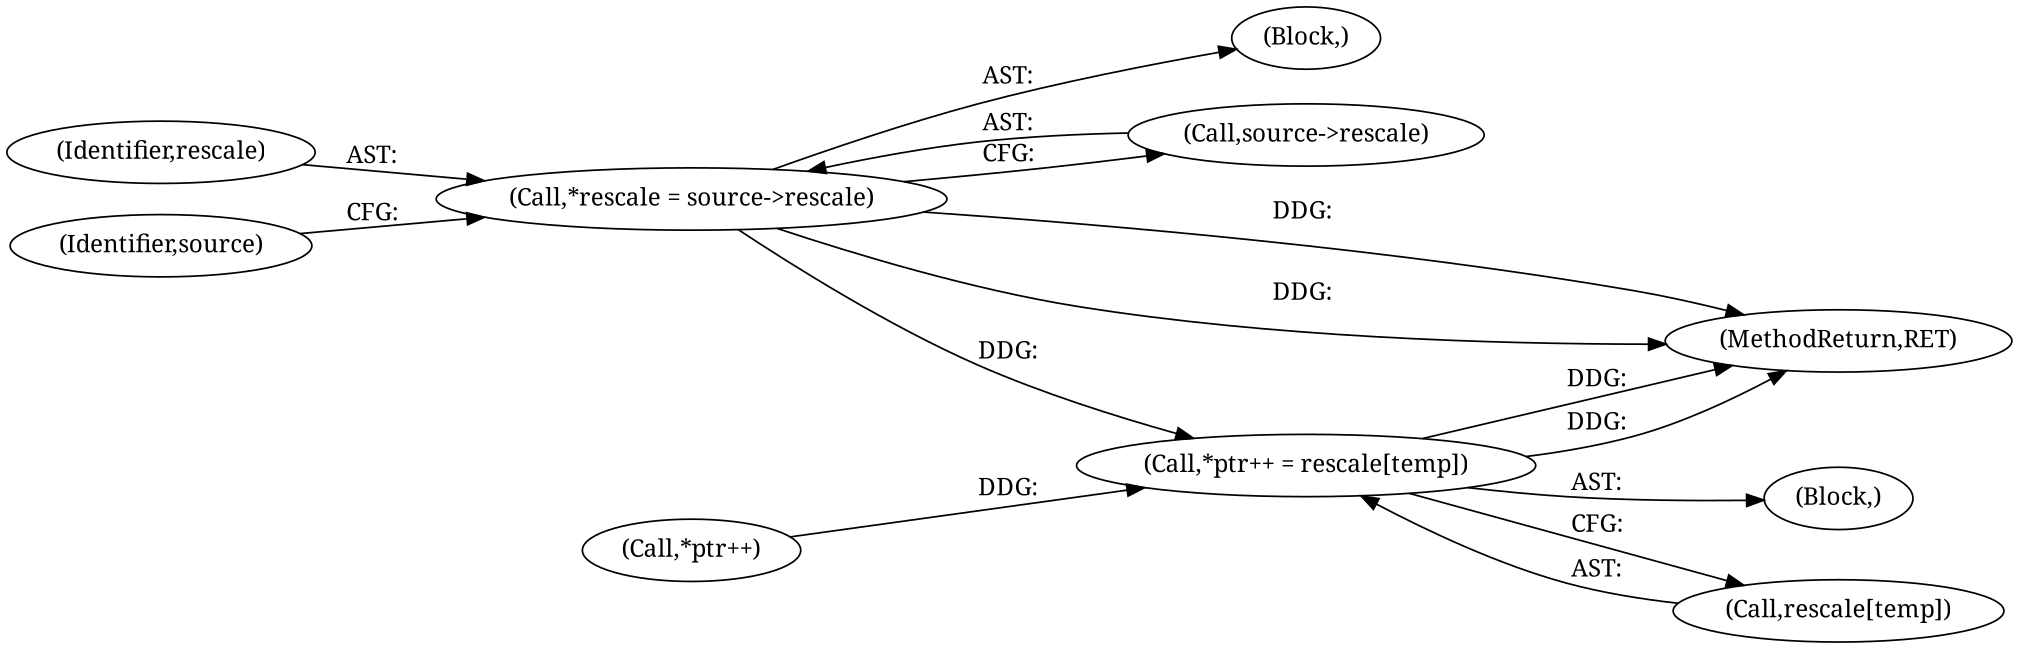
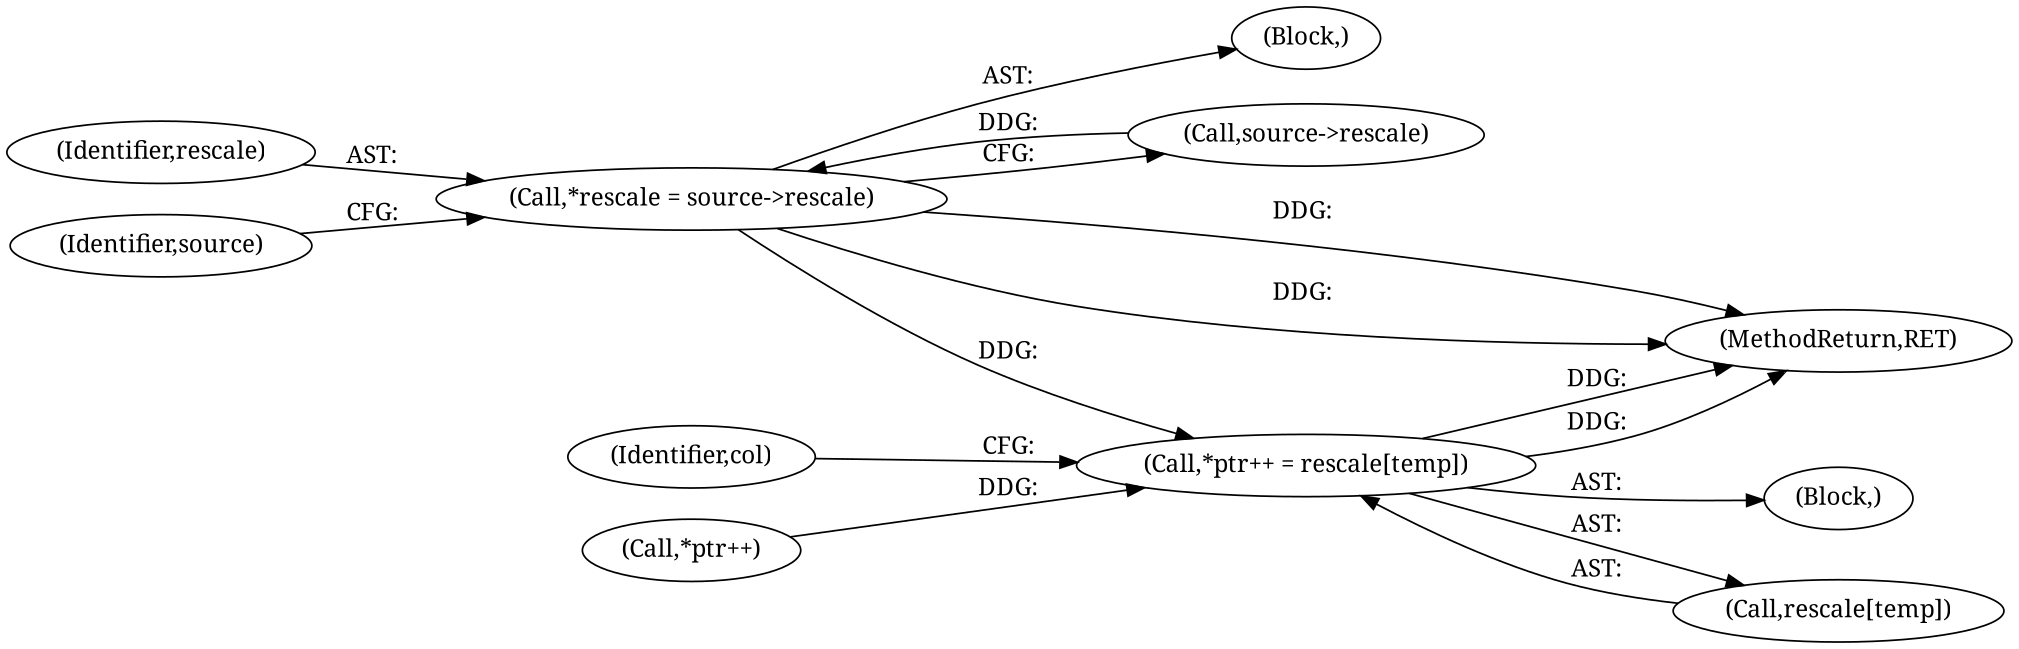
(1012, 124) -> (1012, 124)
none -> (692, 457)
(1600, 525) -> (1600, 525)
